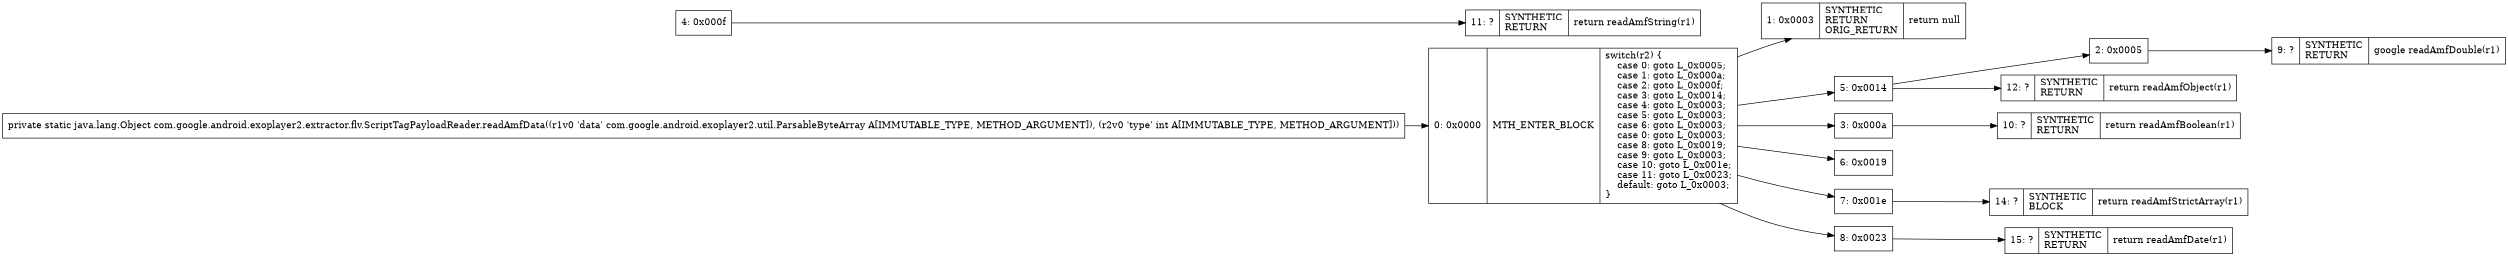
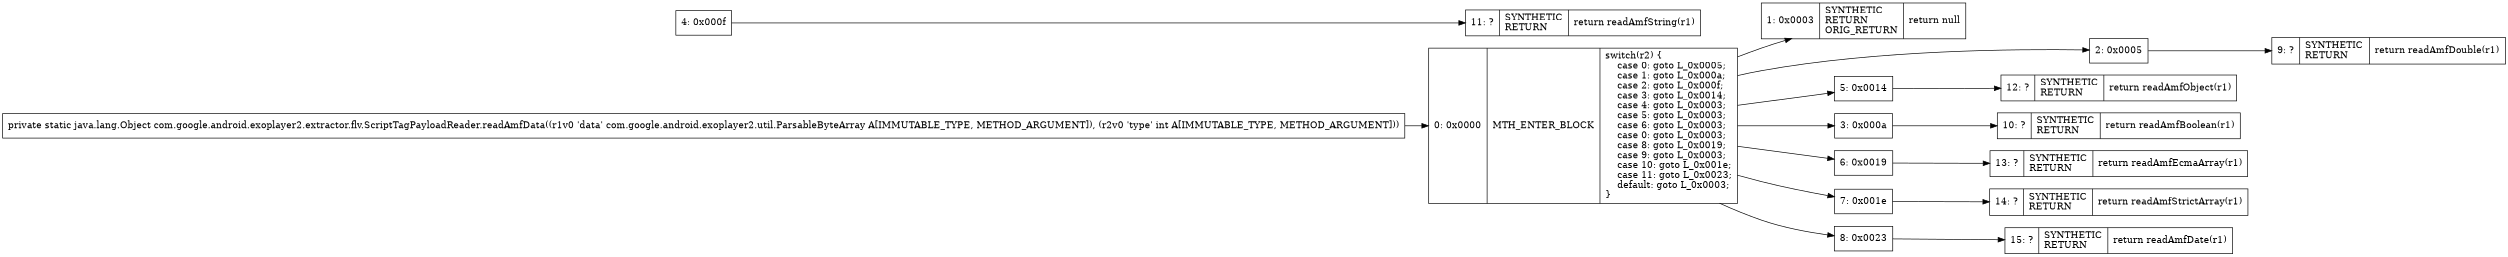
(2437, 50) -> (2437, 50)
(1988, 70) -> (1909, 54)
none -> (2119, 164)
(2046, 207) -> (2050, 207)
